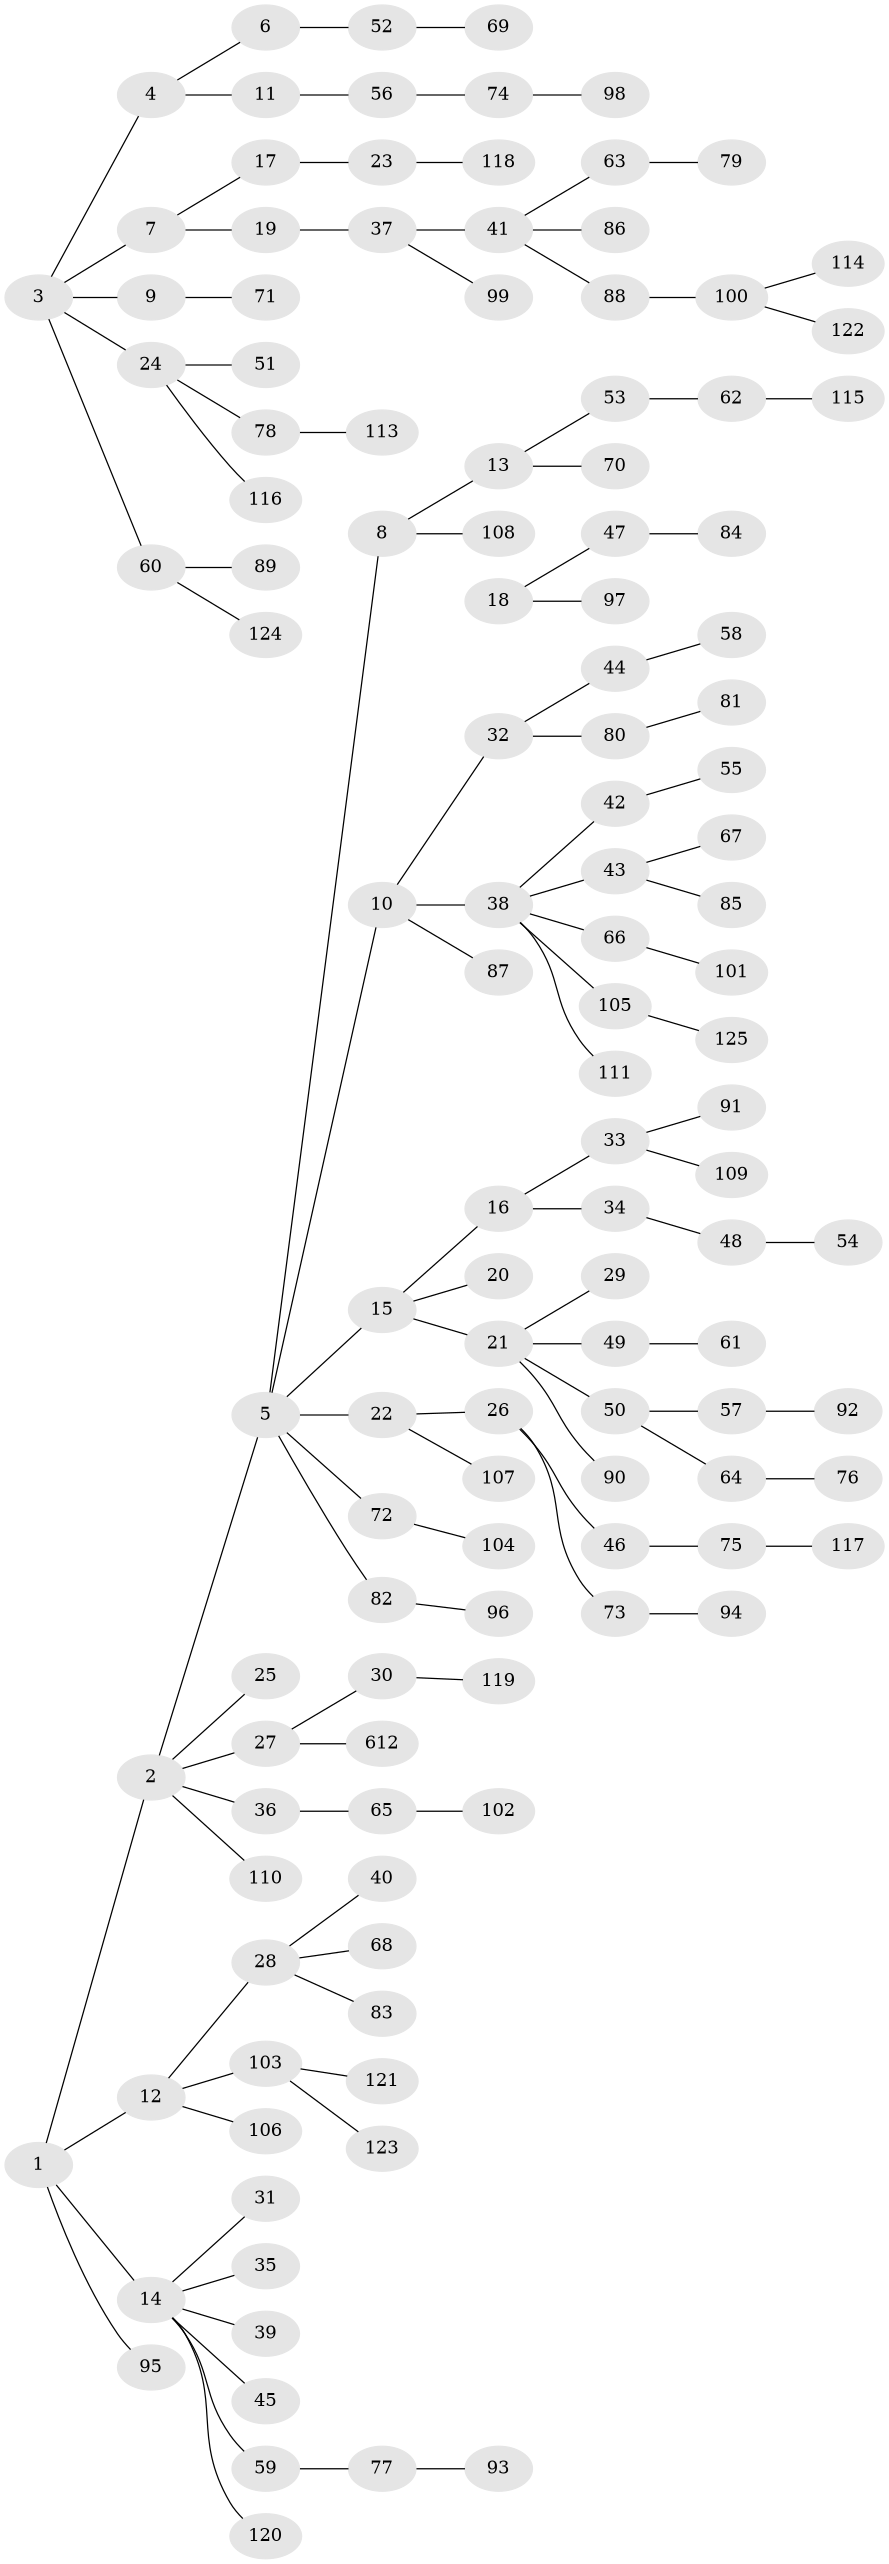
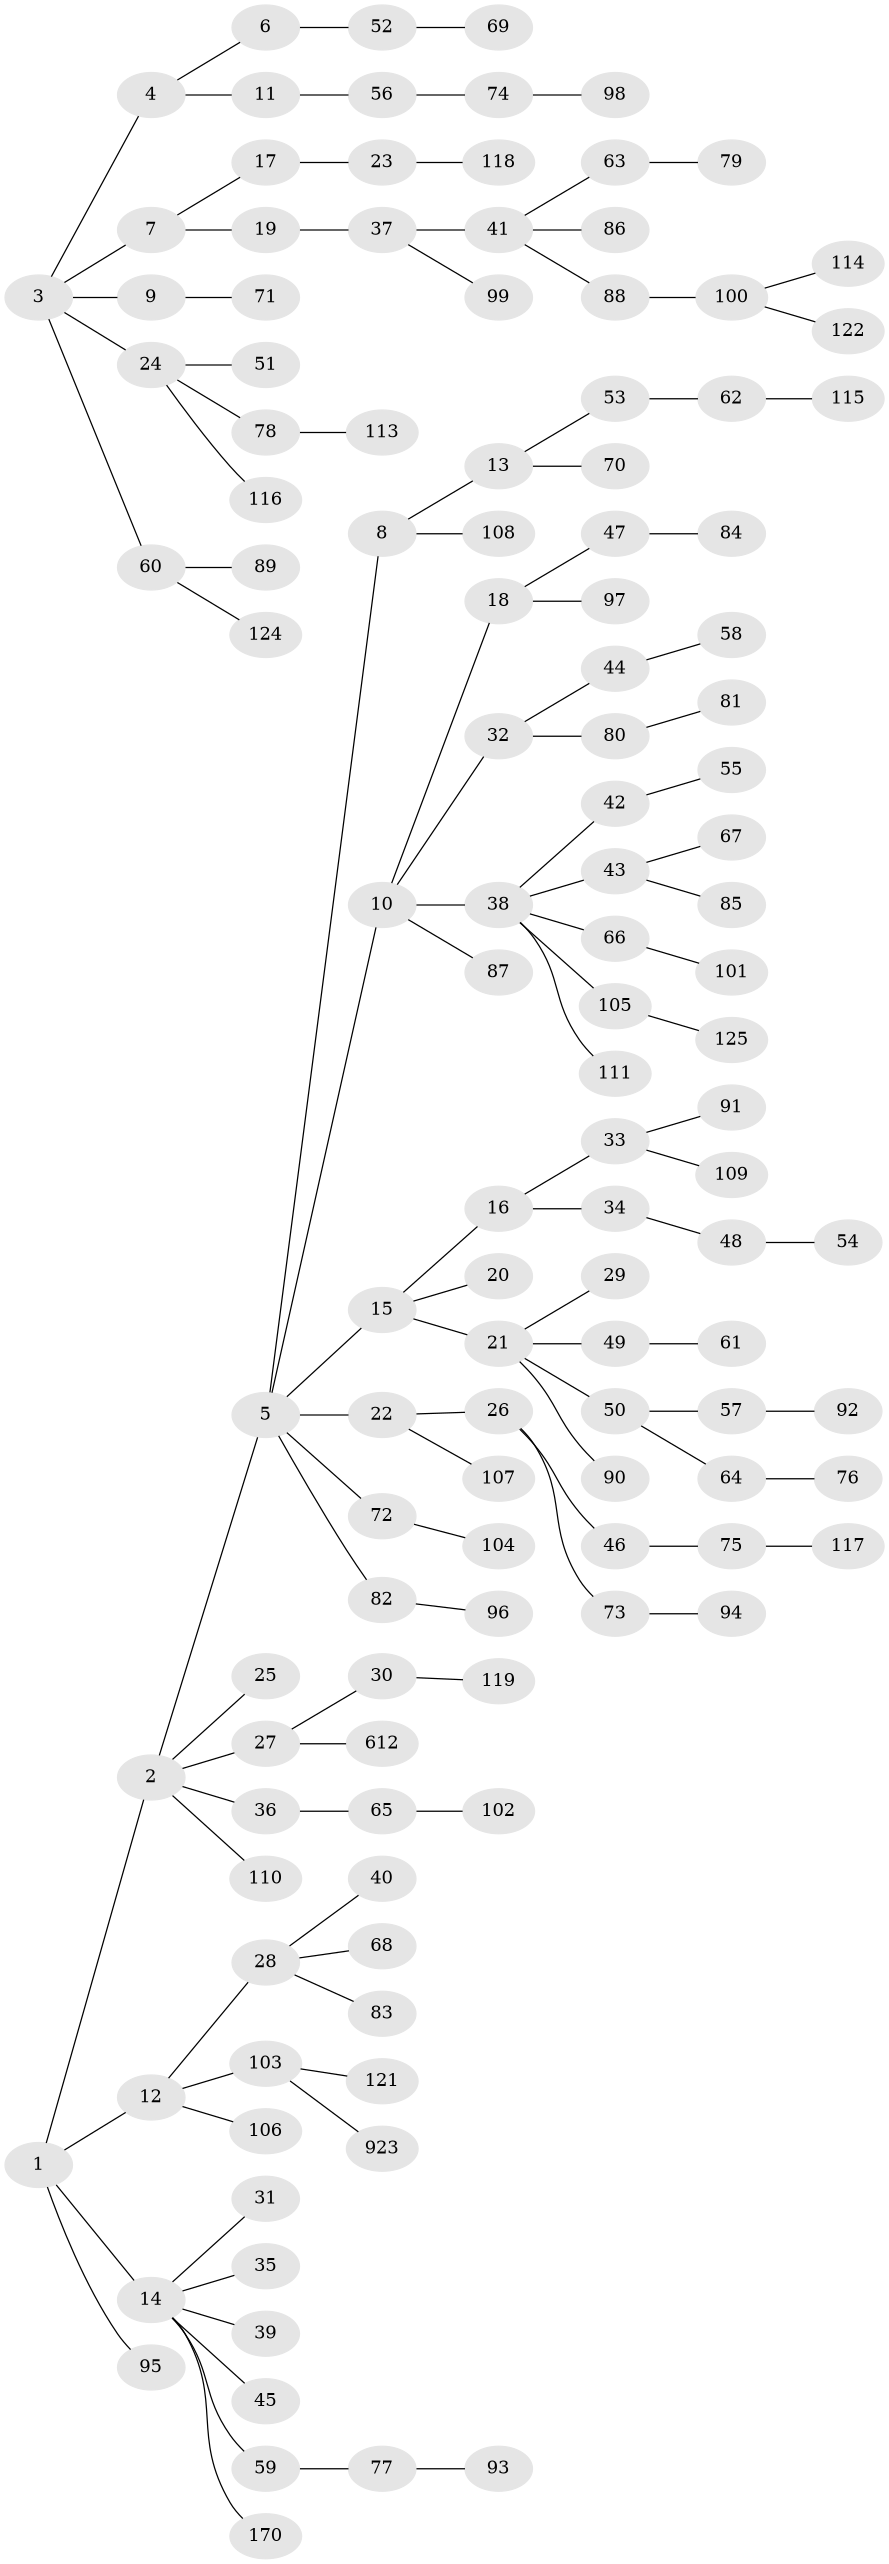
none -> (441, 753)
(382, 2149) -> (382, 2149)
(266, 2536) -> (266, 2536)
